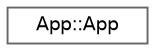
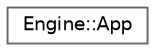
(78, 26) -> (78, 26)
